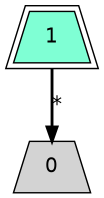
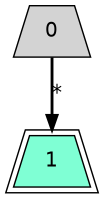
(52, 98) -> (52, 86)
